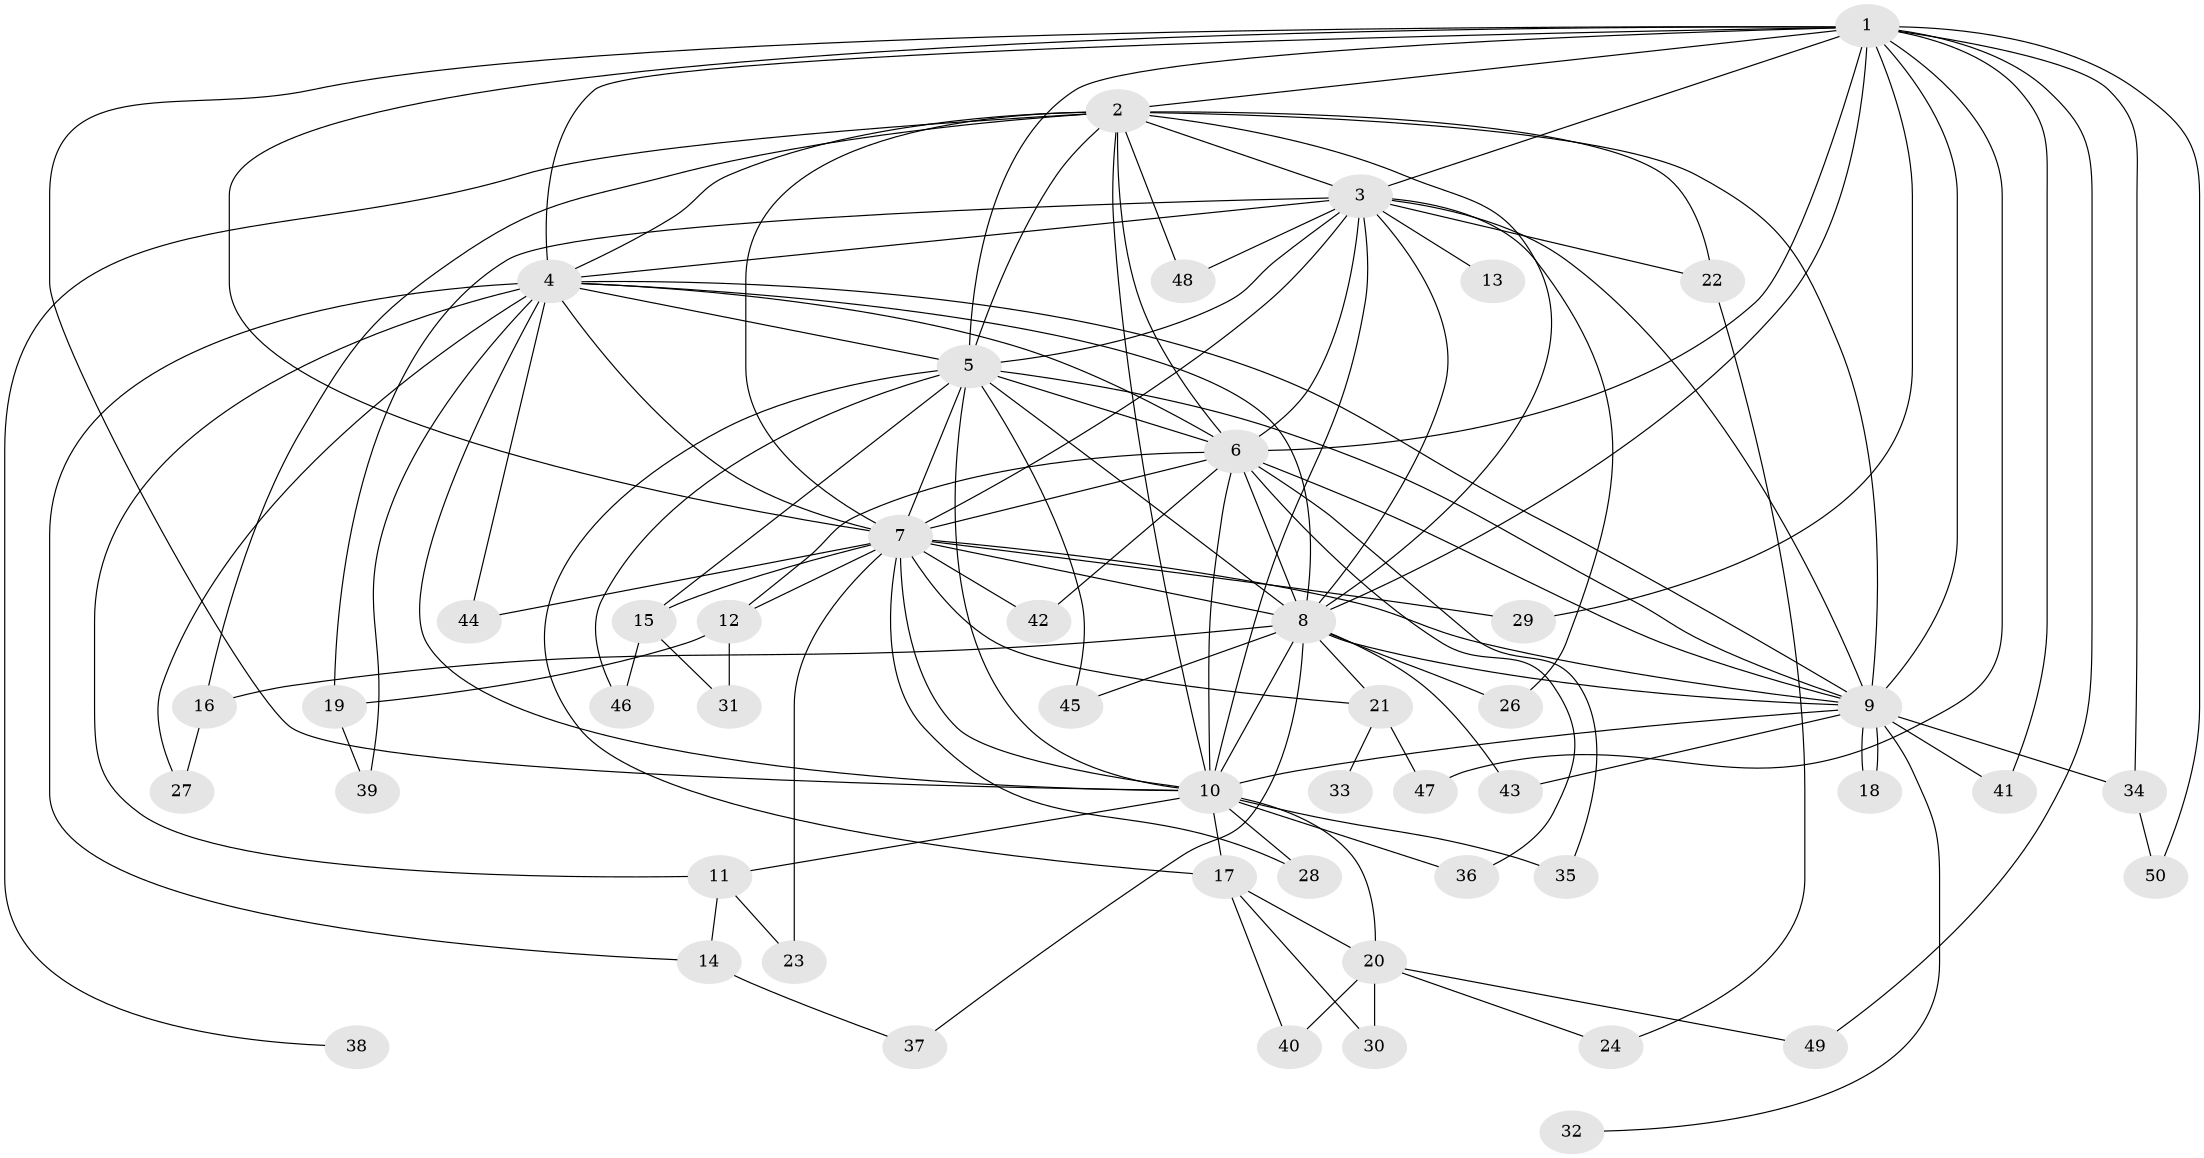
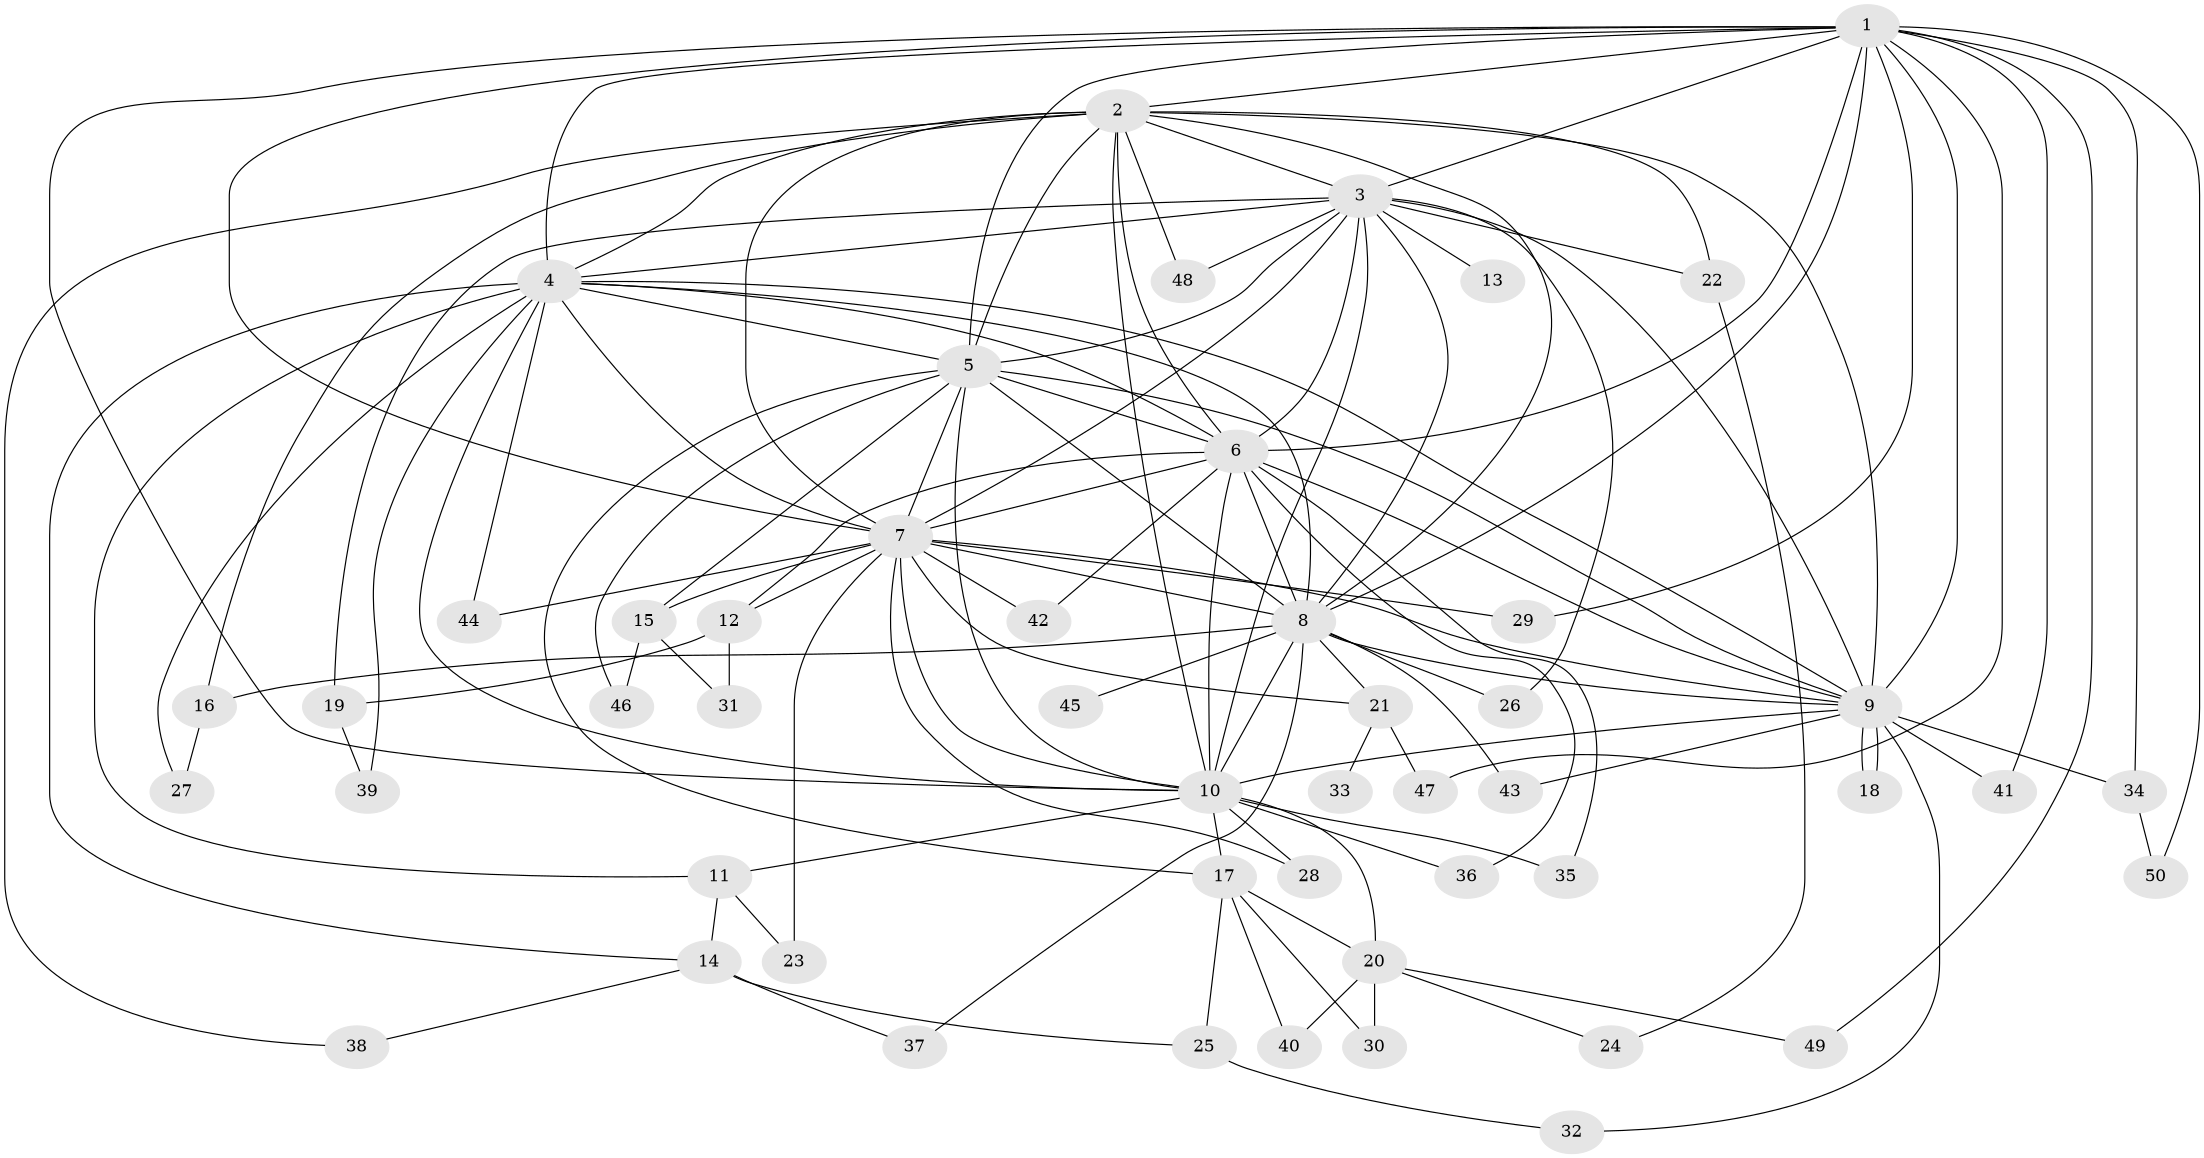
(1058, 529) -> none
none -> (533, 1005)
none -> (1204, 1047)
